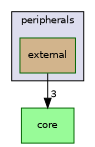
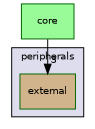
(48, 87) -> (48, 54)
